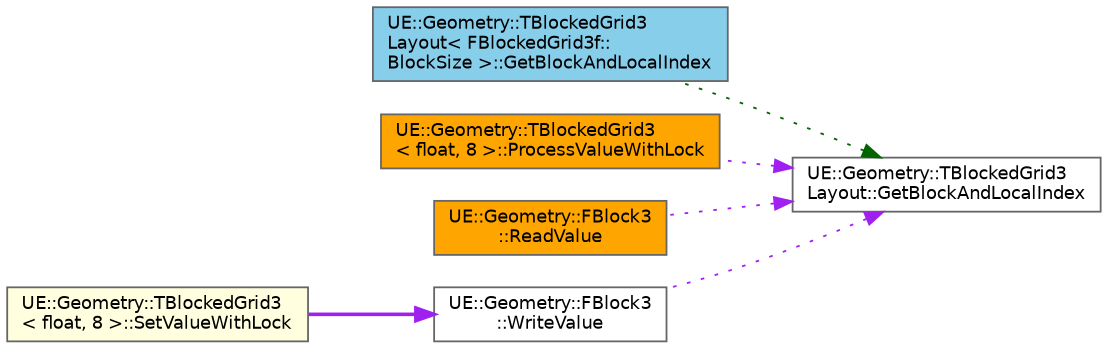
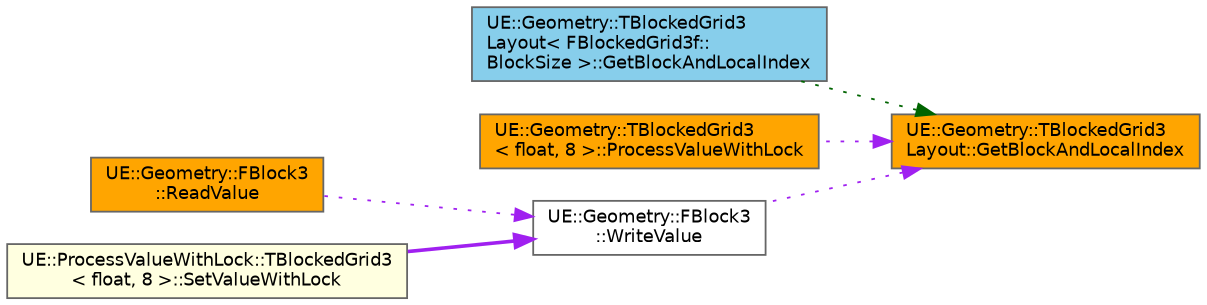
(947, 185) -> (1046, 141)
(720, 209) -> (419, 205)
(158, 314) -> (207, 271)
